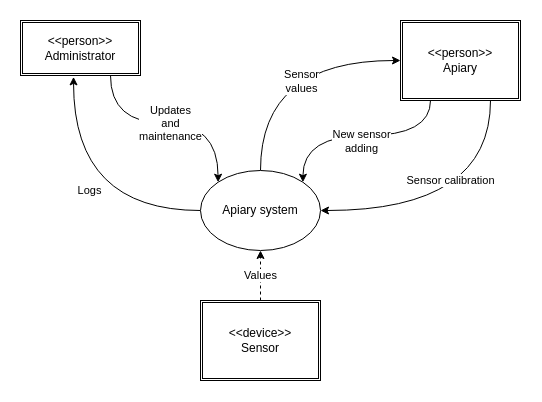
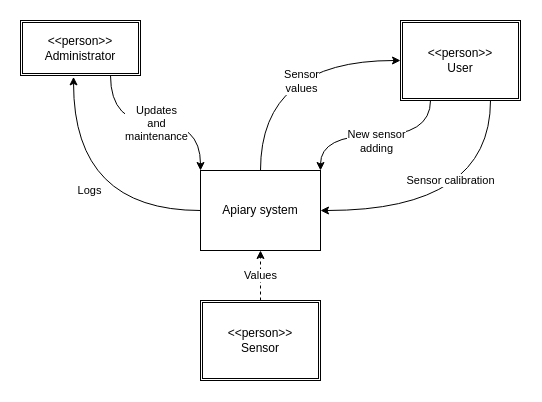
(461, 61) -> (461, 61)
(261, 211) -> (261, 211)
(261, 341) -> (261, 341)
